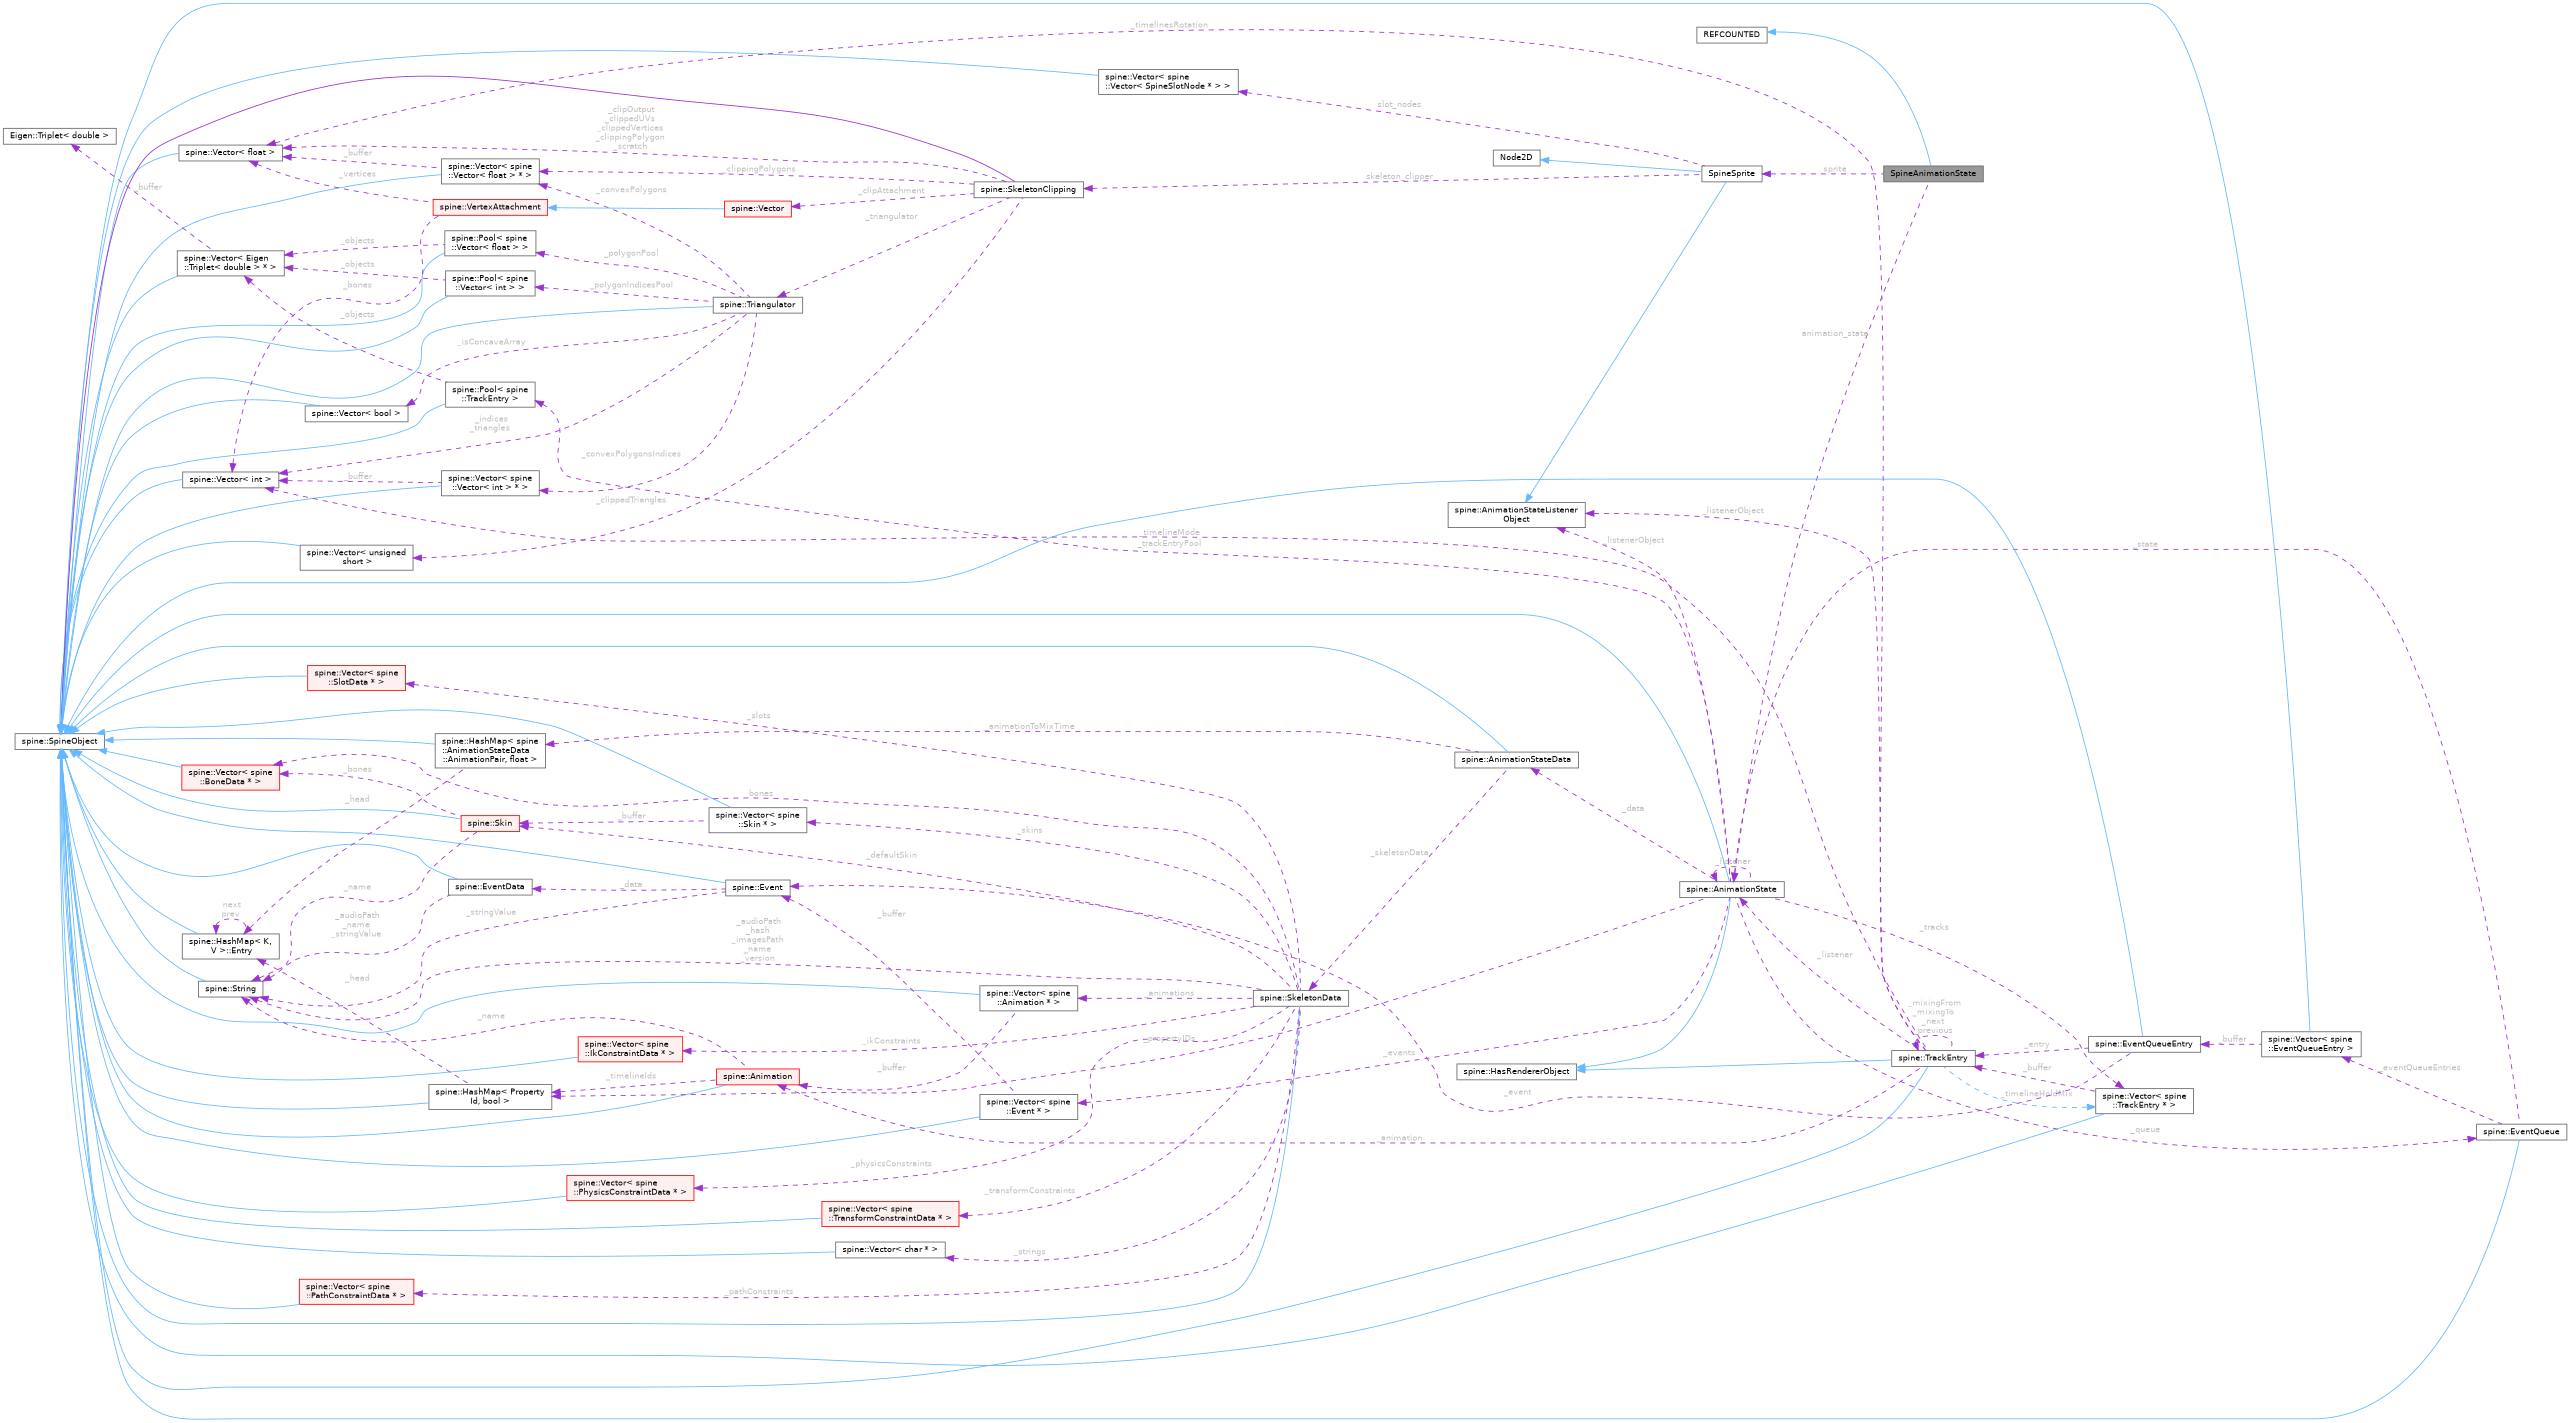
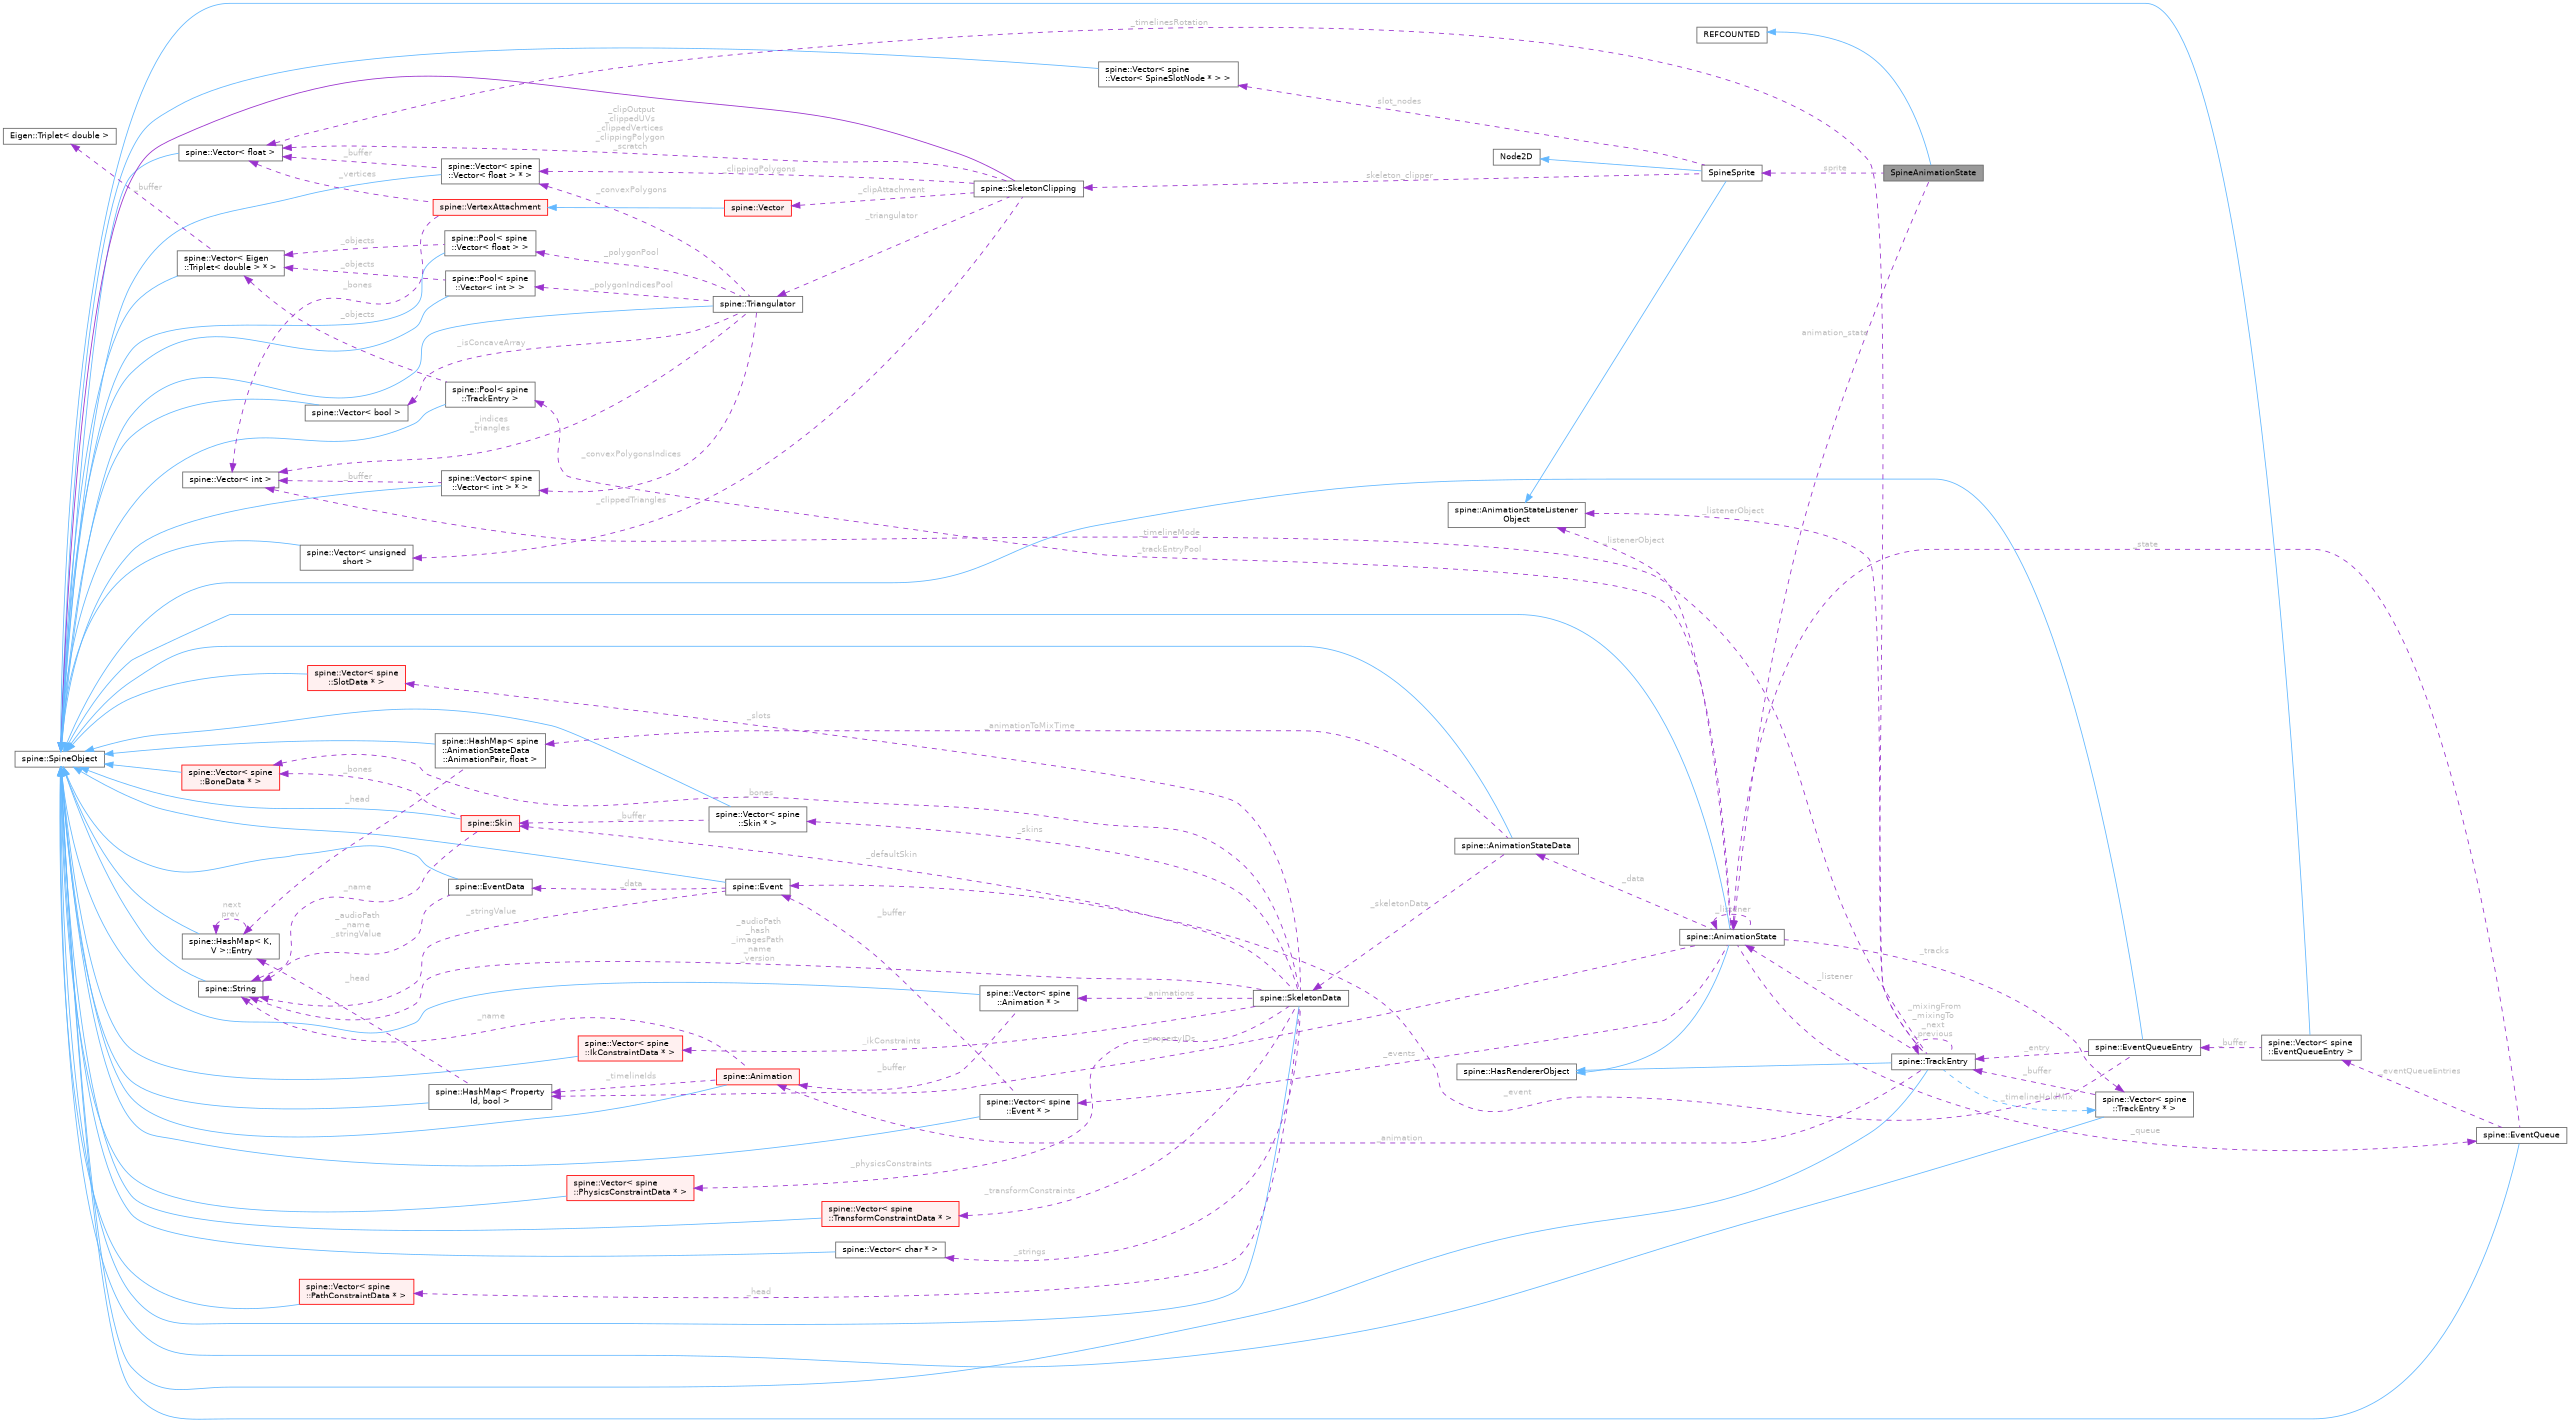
(98, 544) -> none
(758, 1292) -> (758, 1292)
